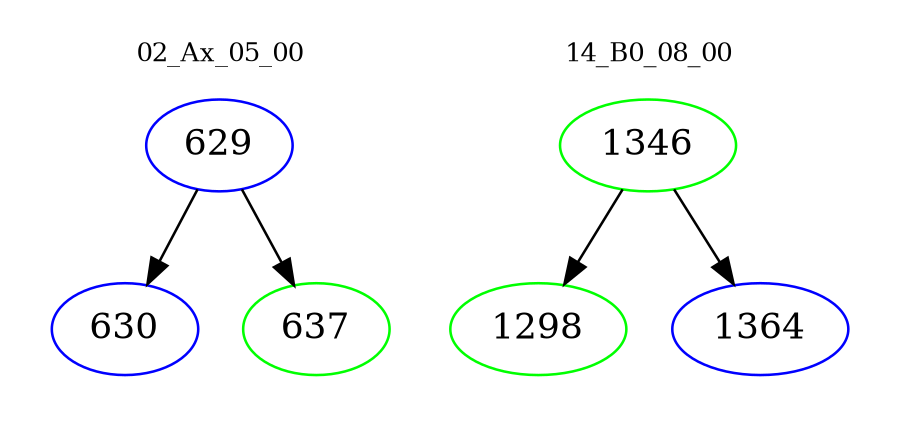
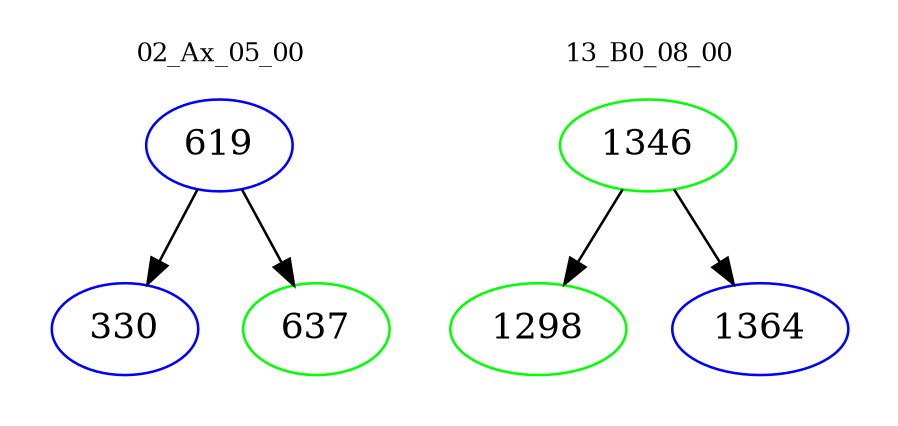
(649, 55) -> (649, 55)
(219, 145) -> (219, 145)
(125, 329) -> (125, 329)
